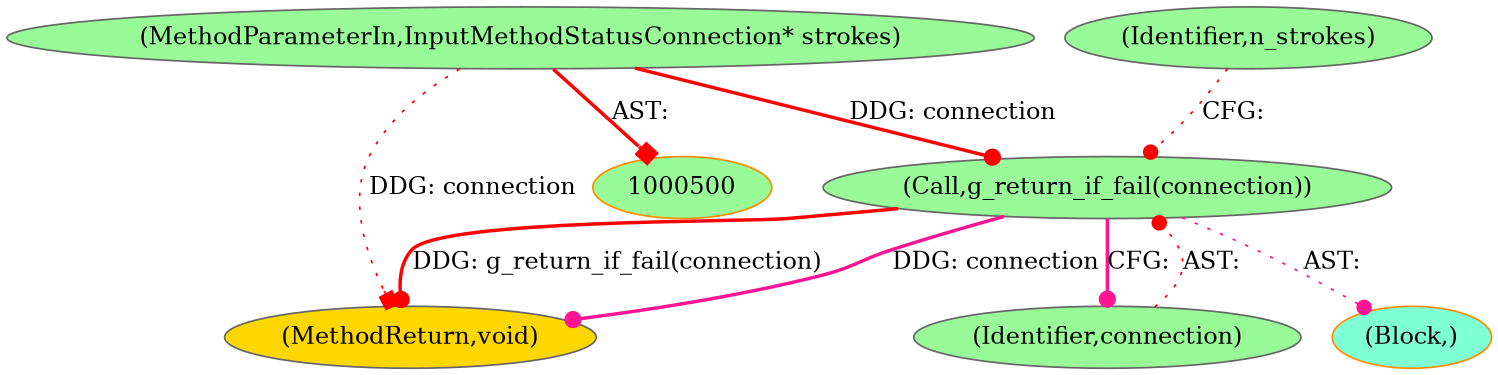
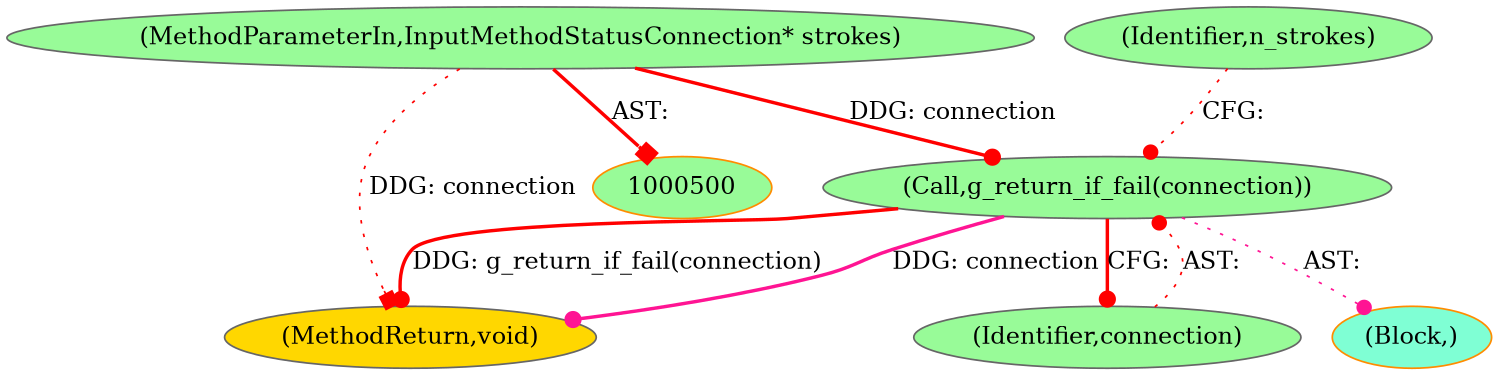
(1107, 255) -> (1107, 255)
